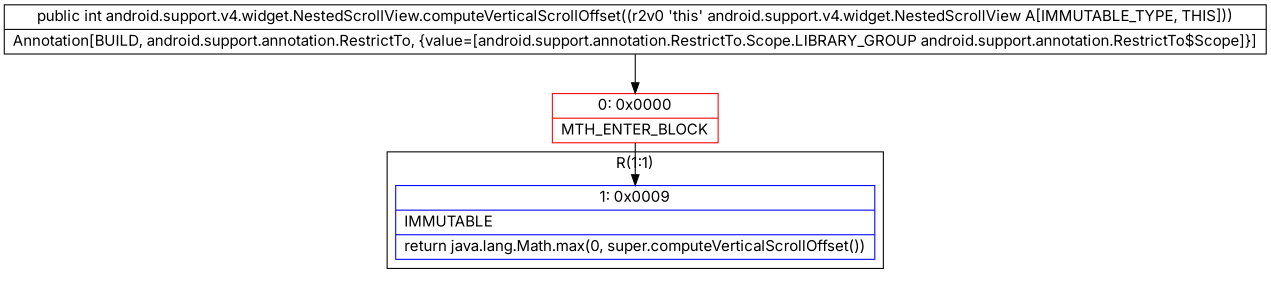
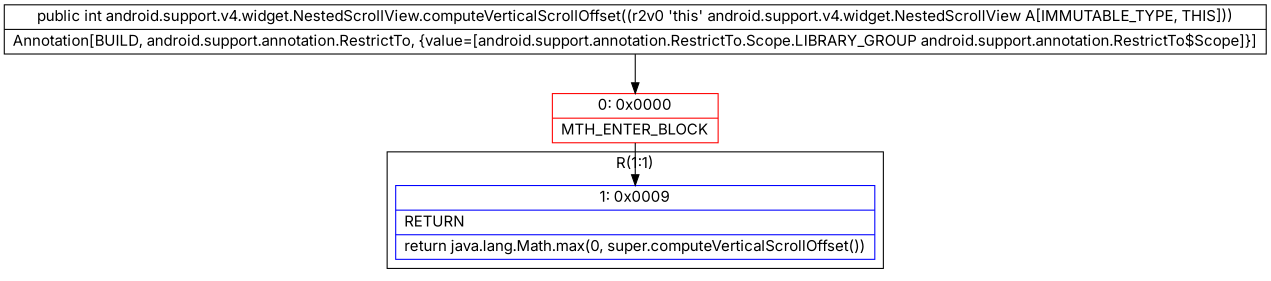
(449, 222) -> (435, 222)
